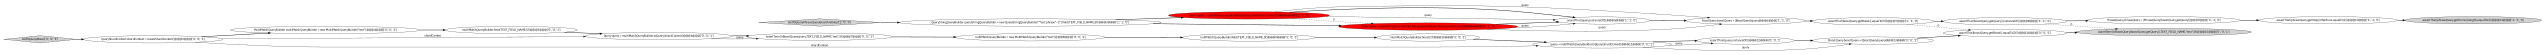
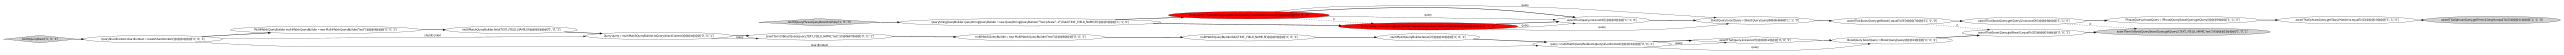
(1746, 41) -> (1755, 40)
